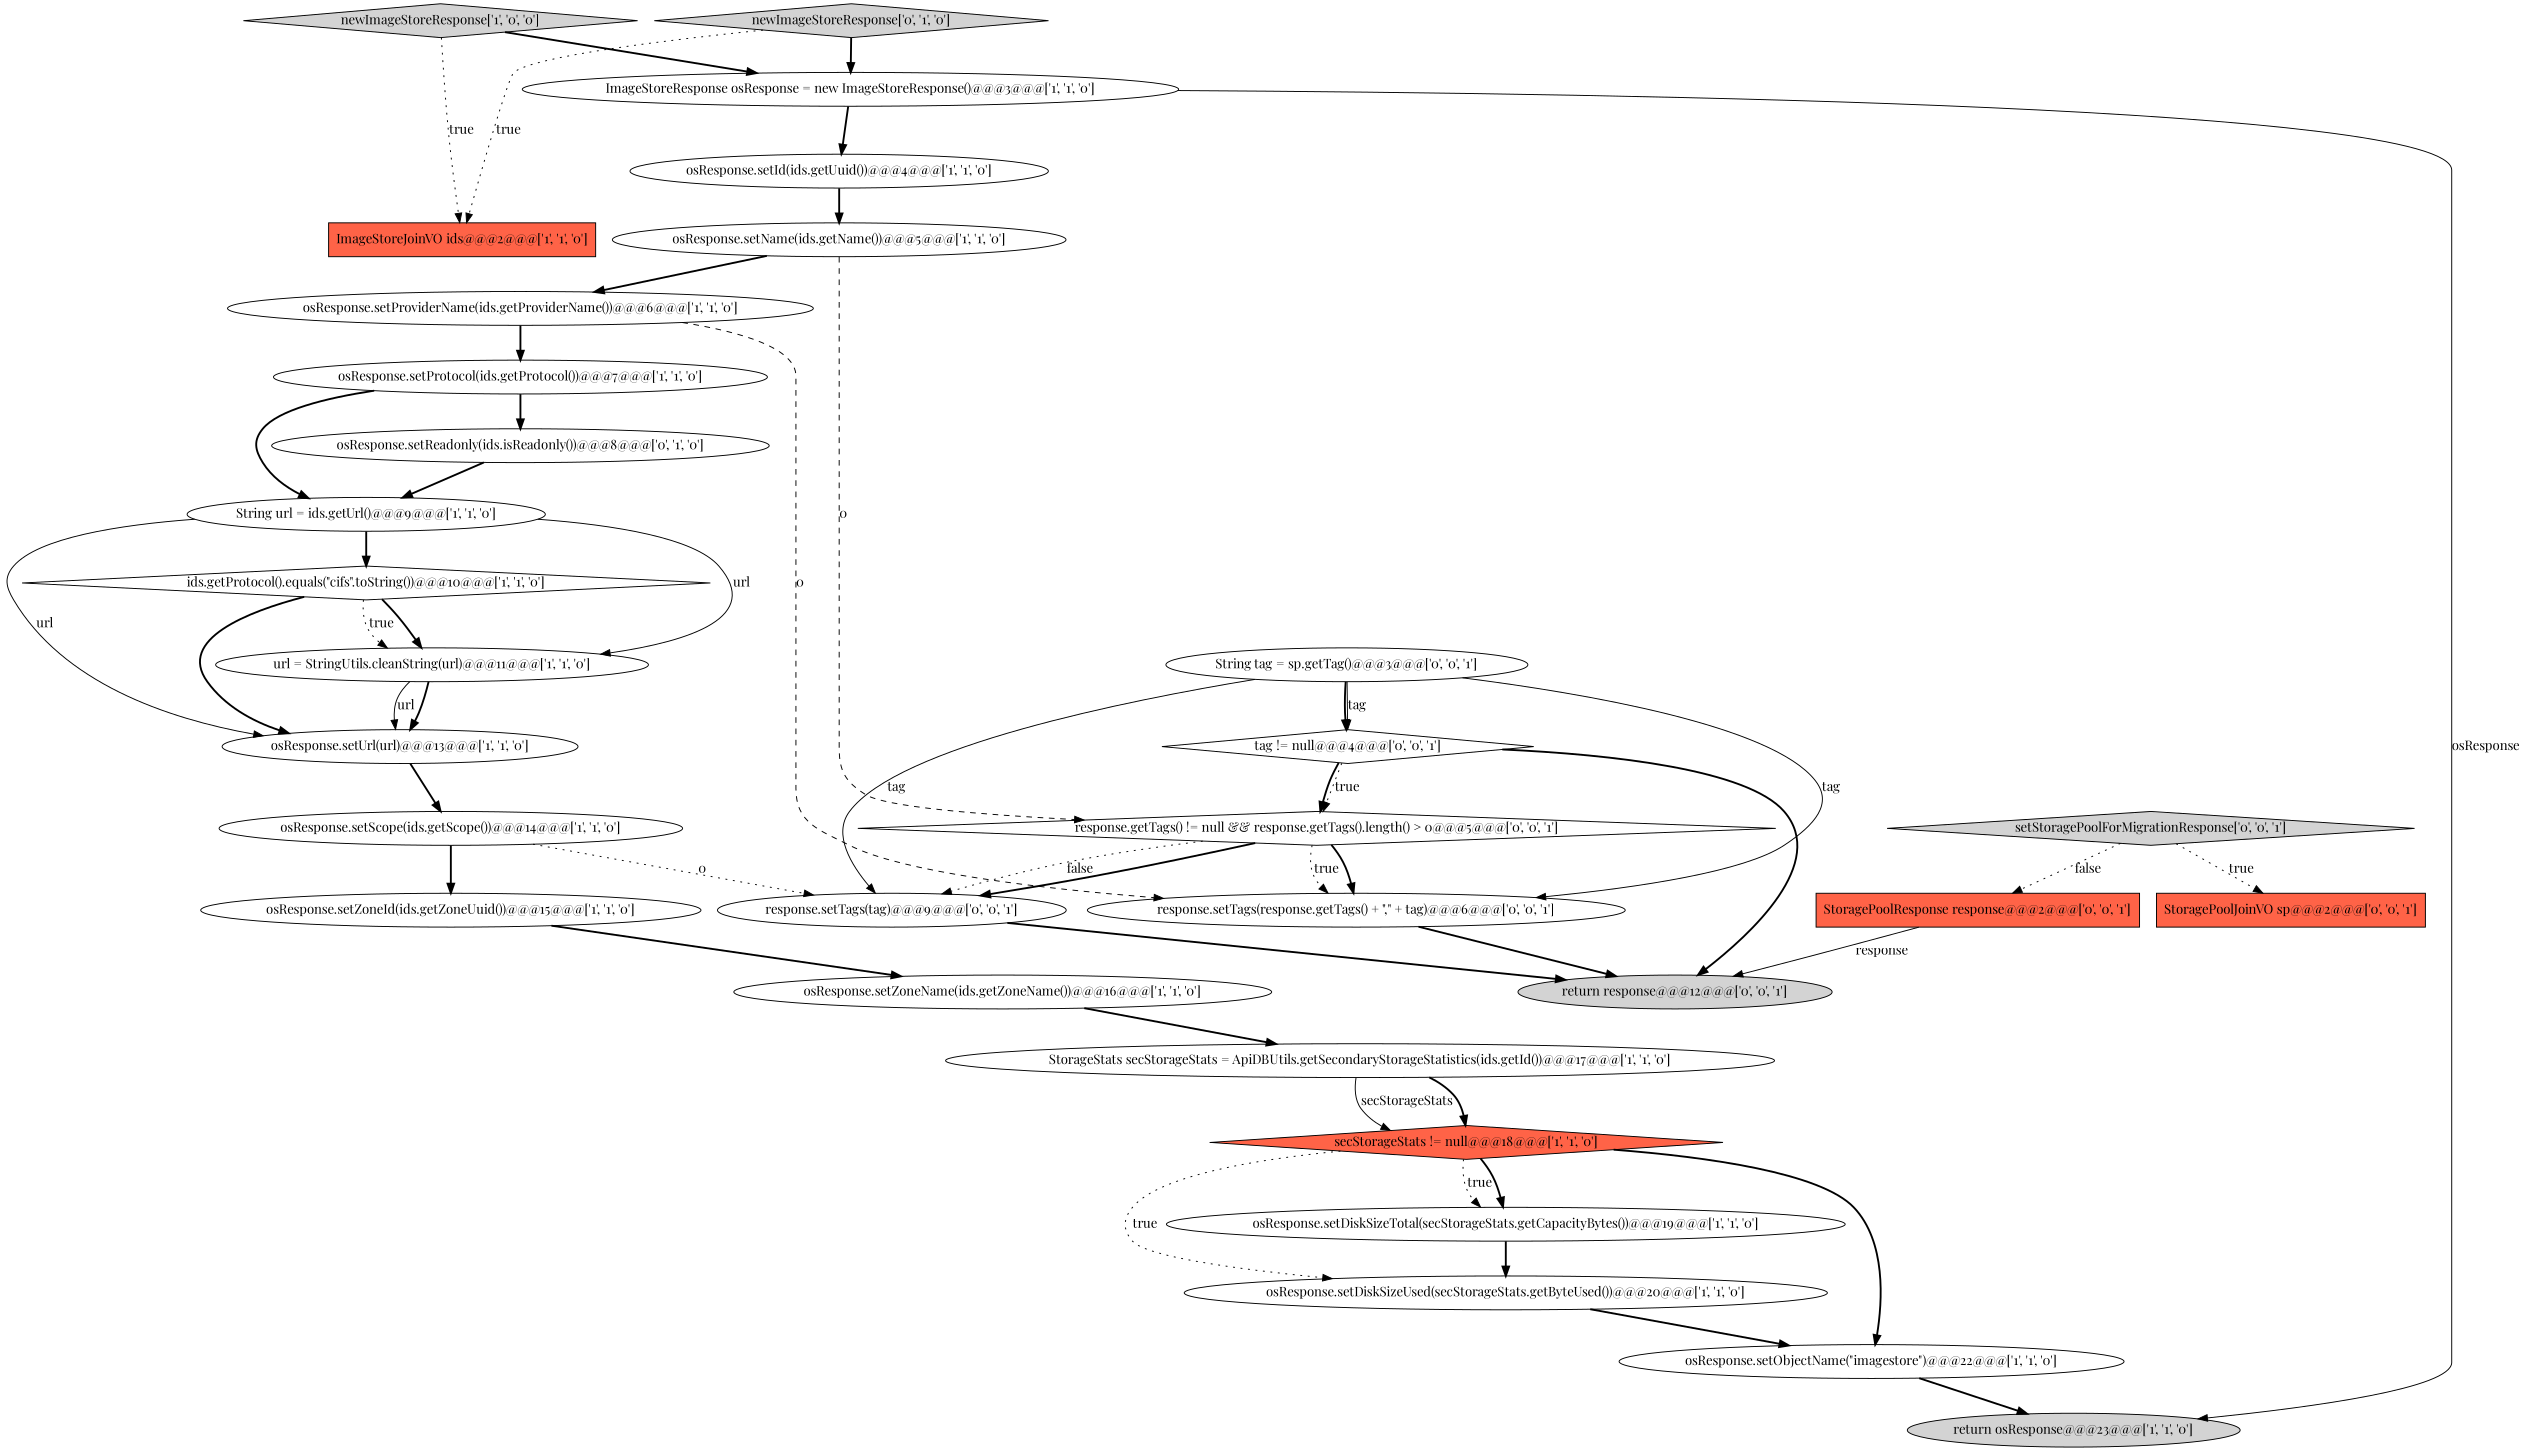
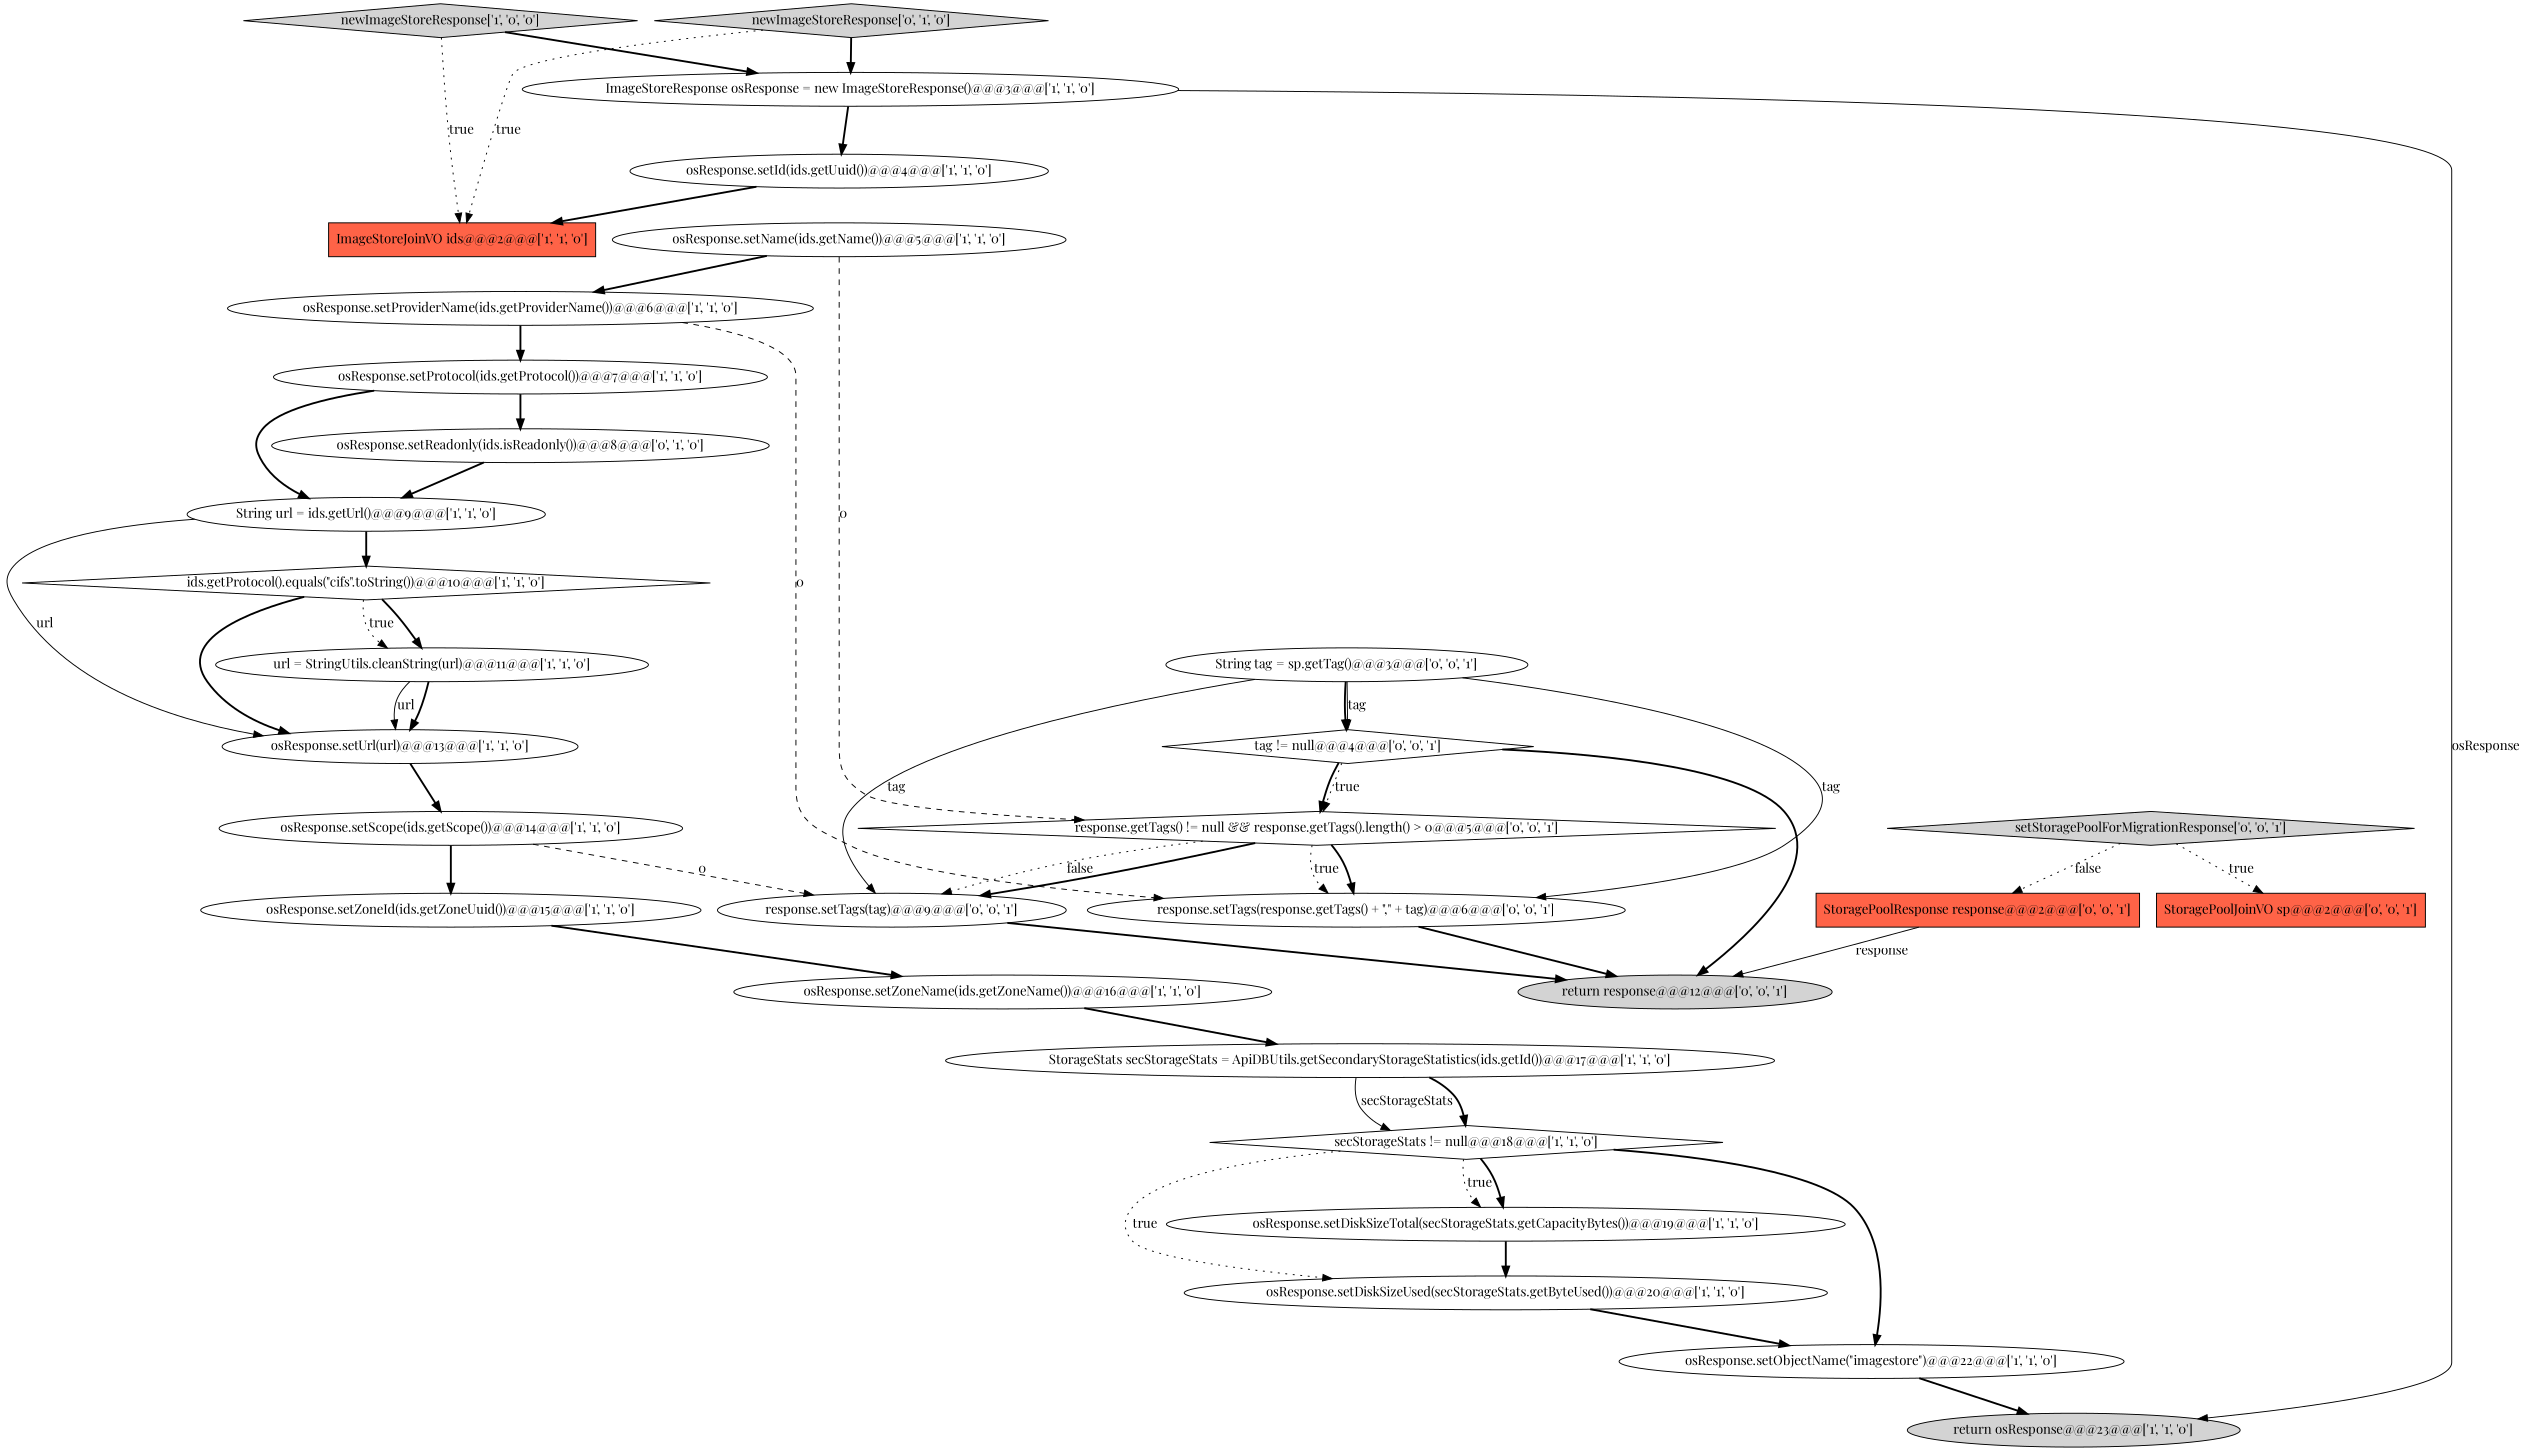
(839, 201) -> (659, 204)
(713, 561) -> none
(668, 869) -> (668, 869)
(1466, 1142) -> (1466, 1142)
